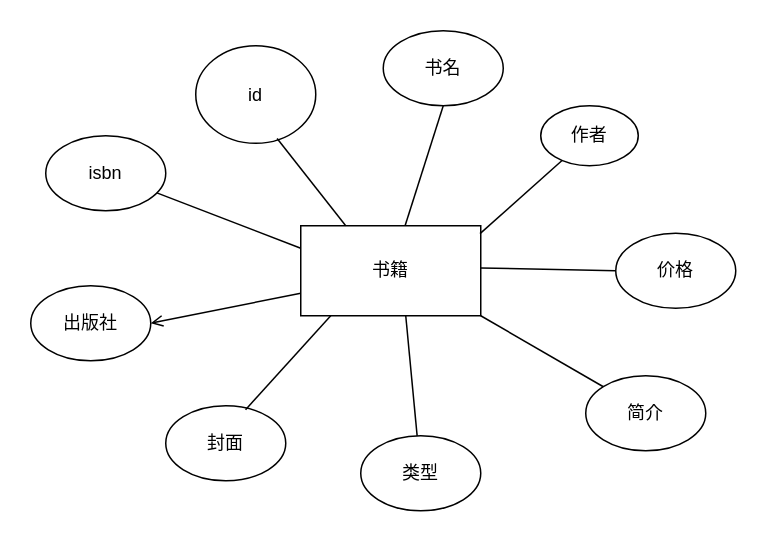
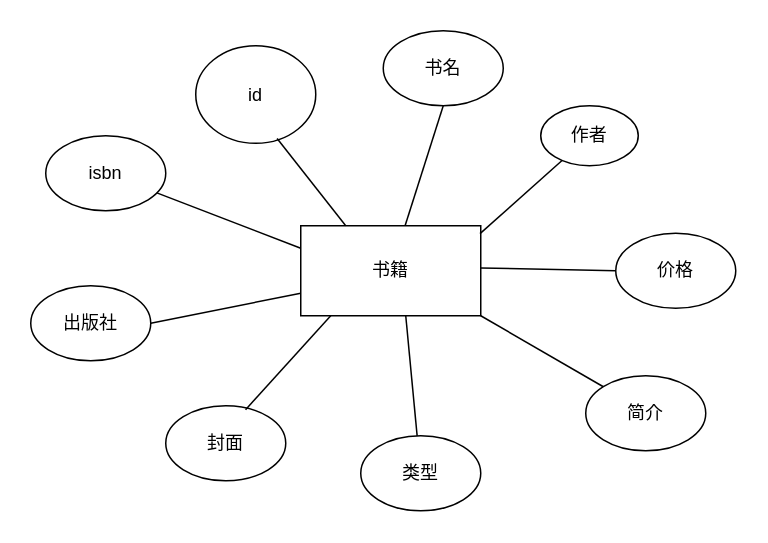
(157, 322) -> (155, 322)
